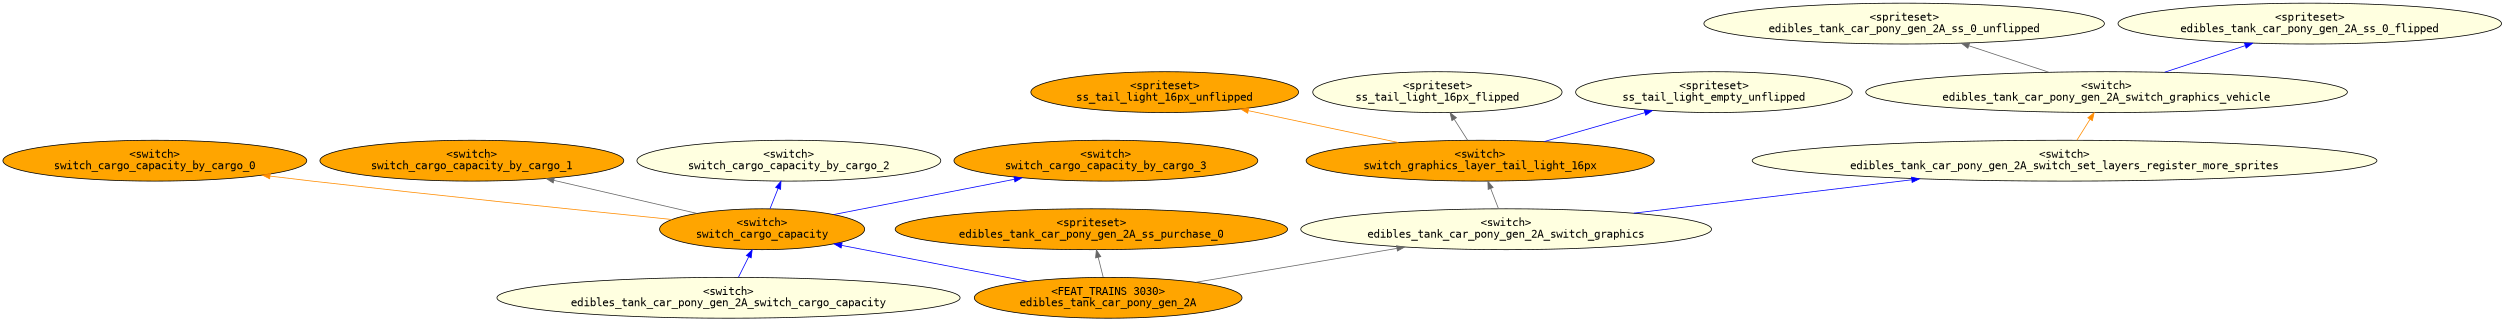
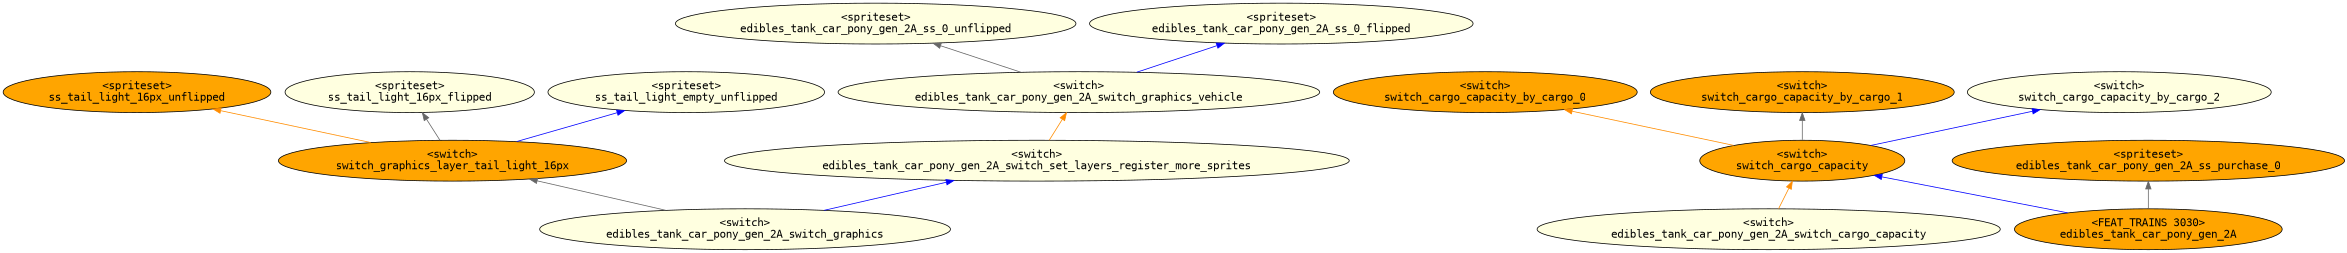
(1106, 161) -> none
(1296, 265) -> none
(744, 267) -> (1784, 198)
